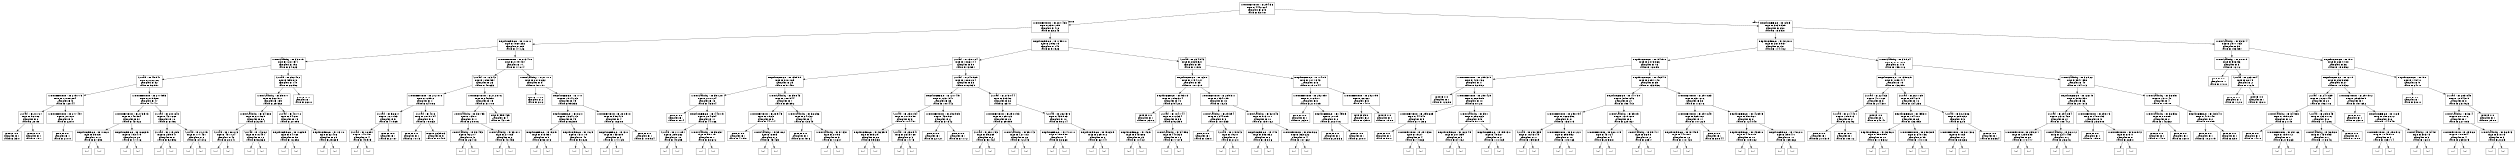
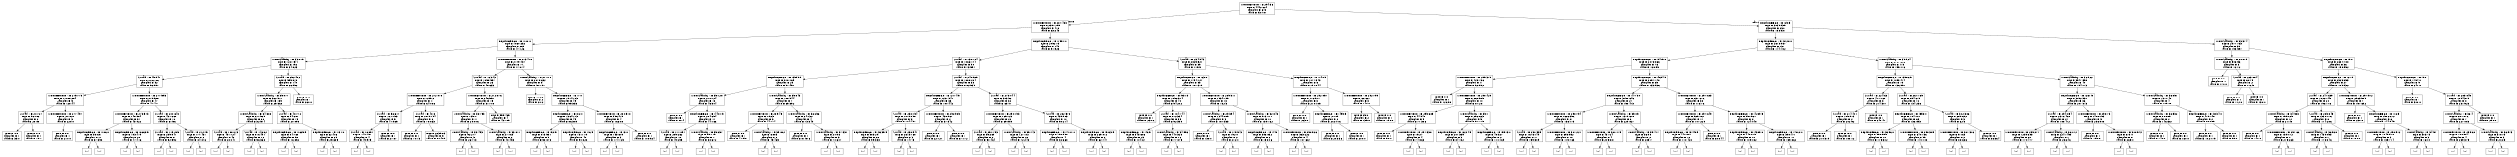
(2230, 136) -> (2230, 136)
